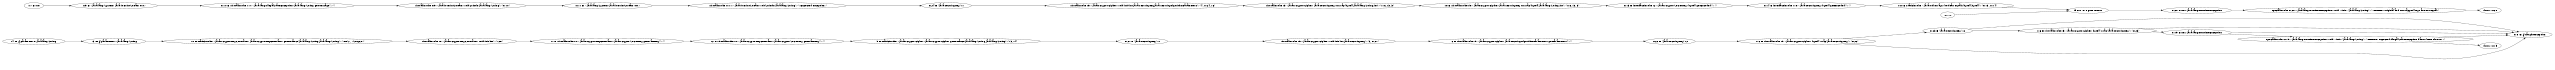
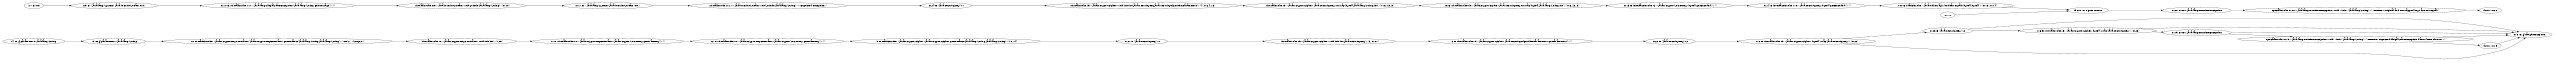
none -> (2508, 41)
